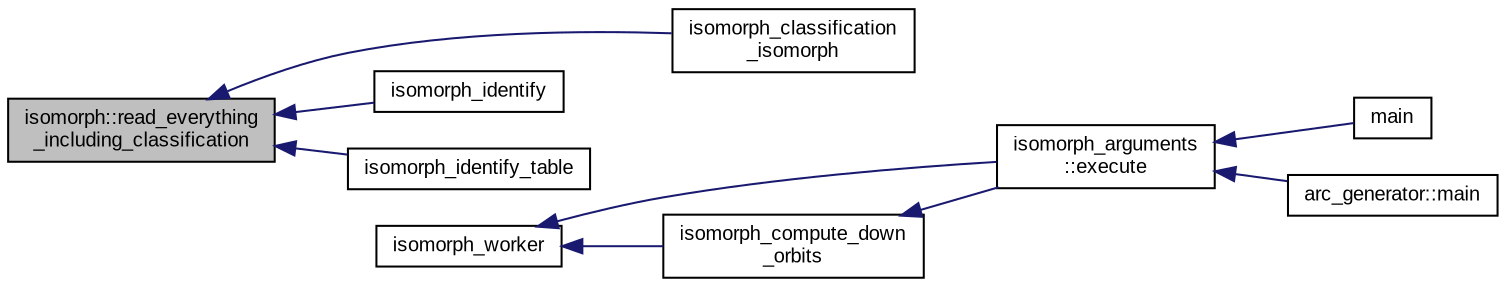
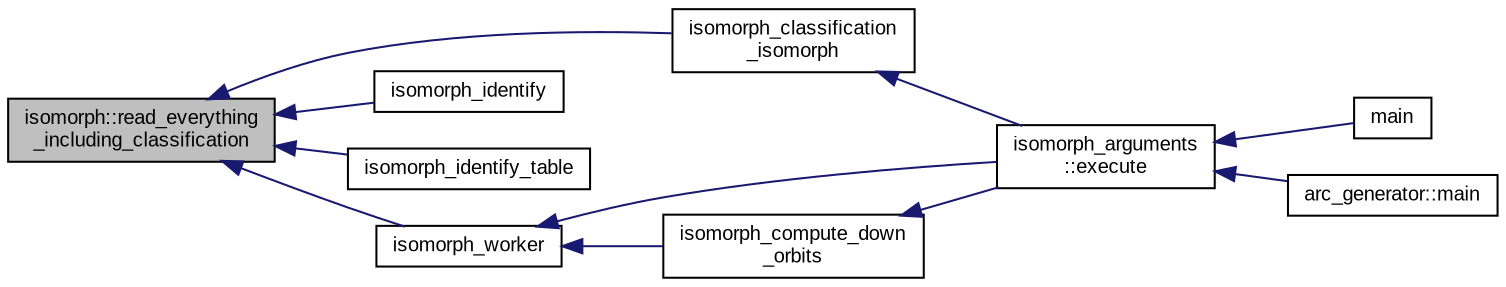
none -> (960, 102)
none -> (323, 199)
